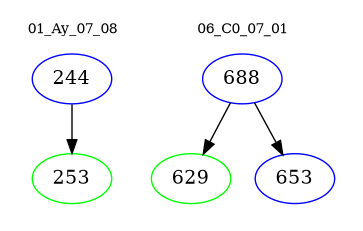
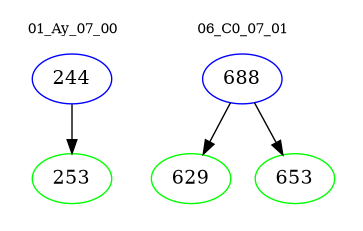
(73, 30) -> (73, 30)
(295, 179) -> (295, 179)
